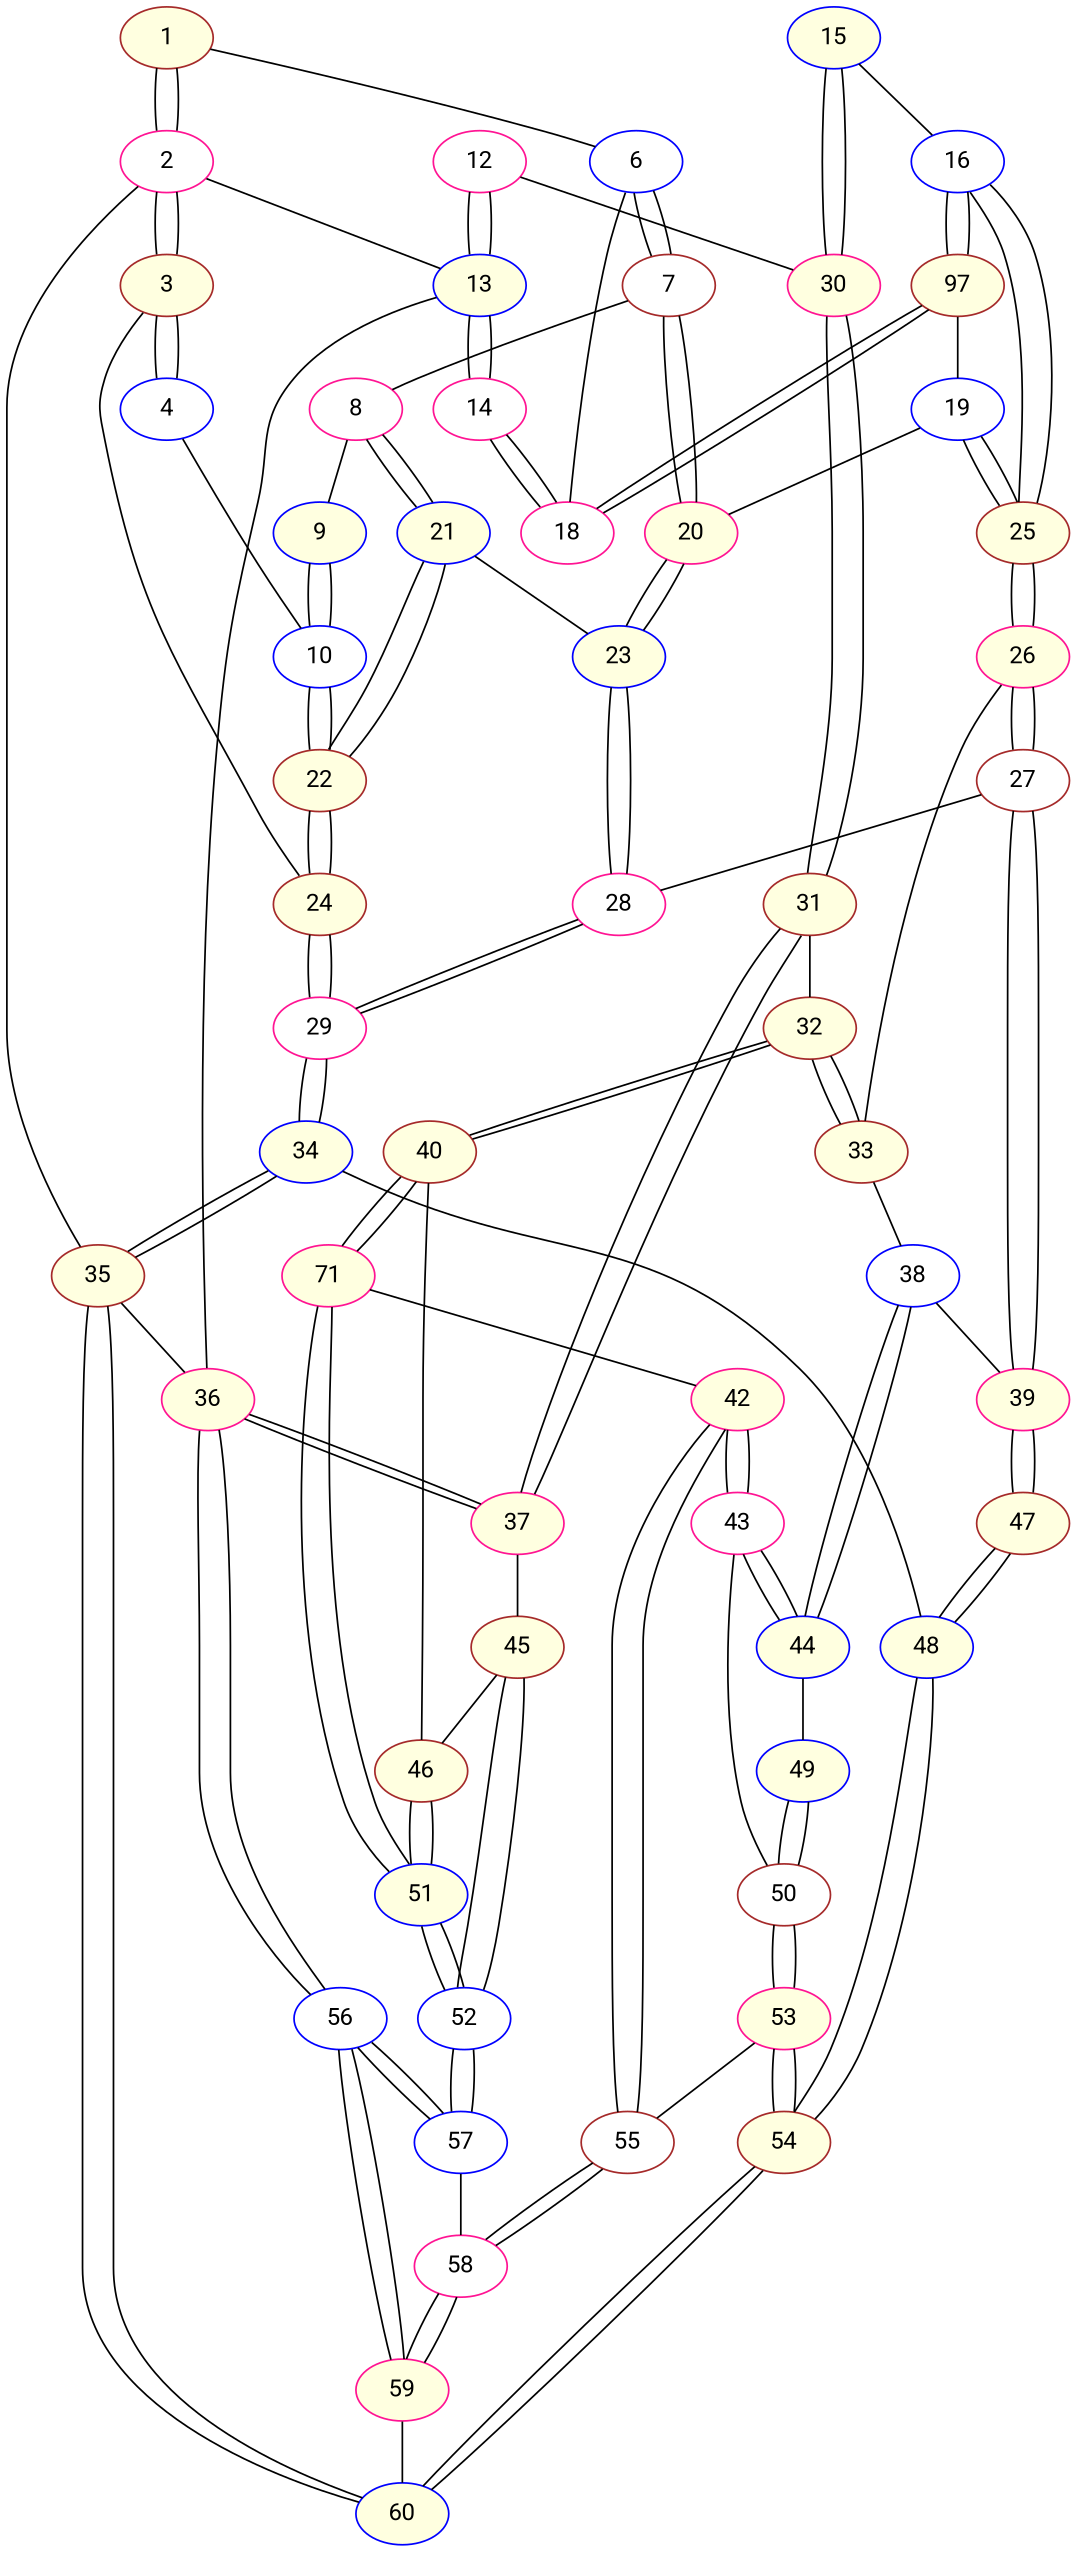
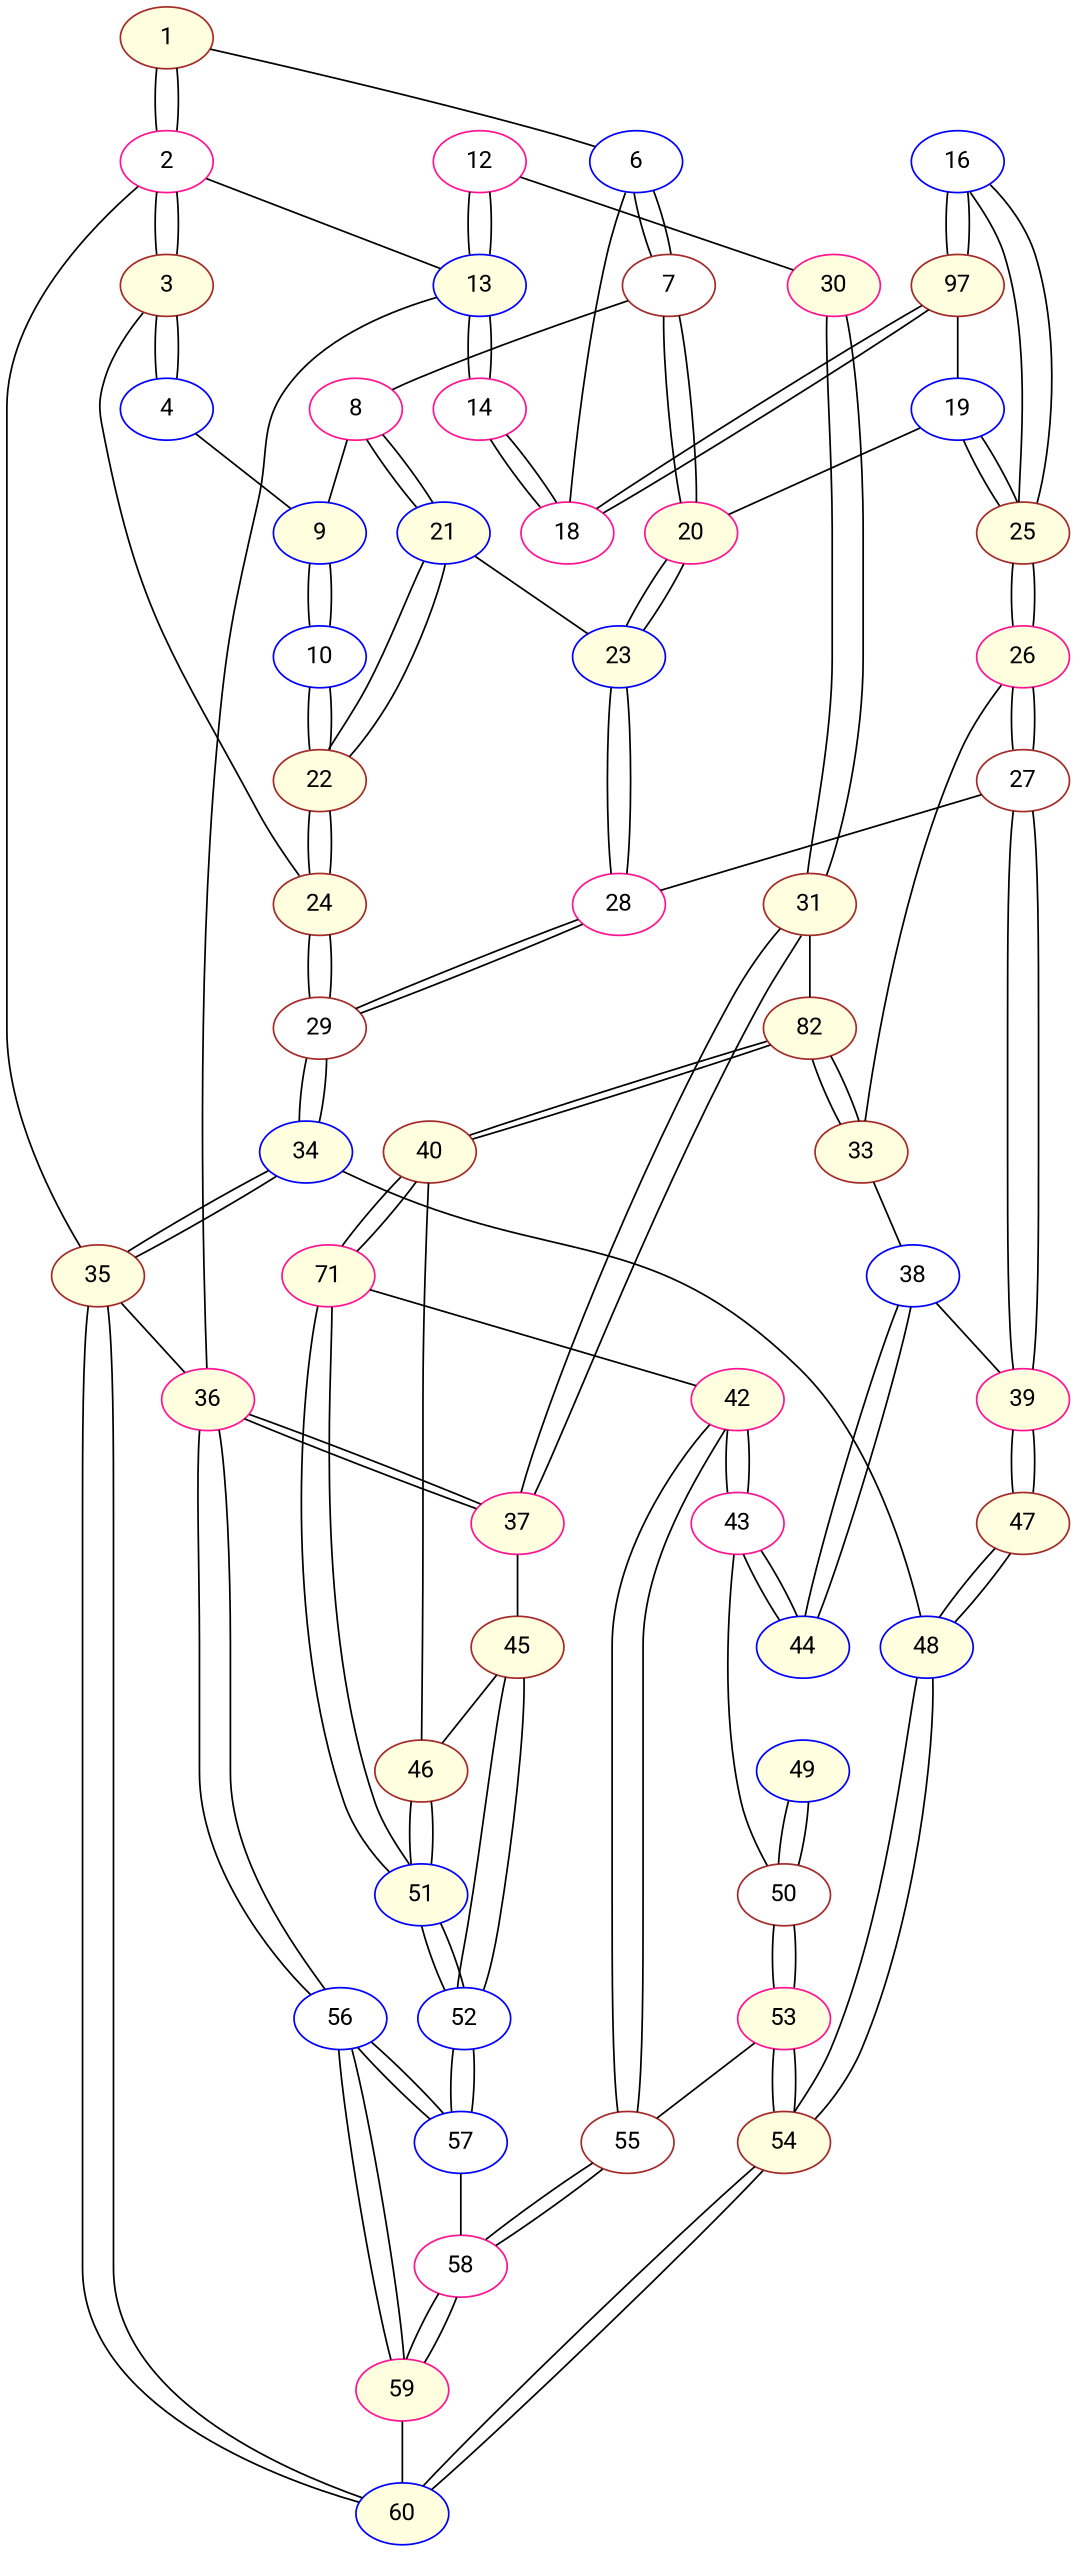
(834, 38) -> none
(240, 535) -> (243, 471)
(320, 1028) -> (320, 1028)
(810, 1028) -> (810, 1028)
(803, 1709) -> none
